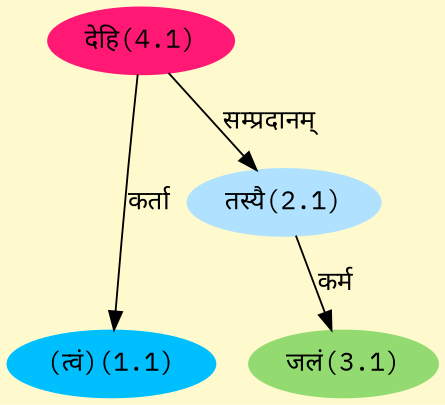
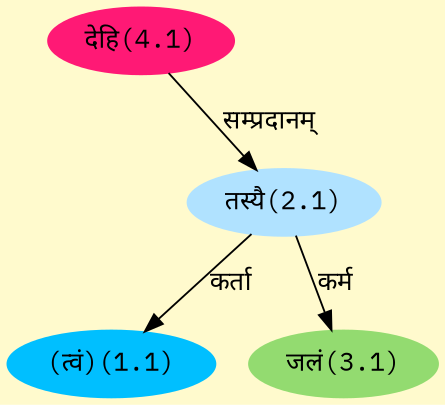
(126, 193) -> (205, 277)
